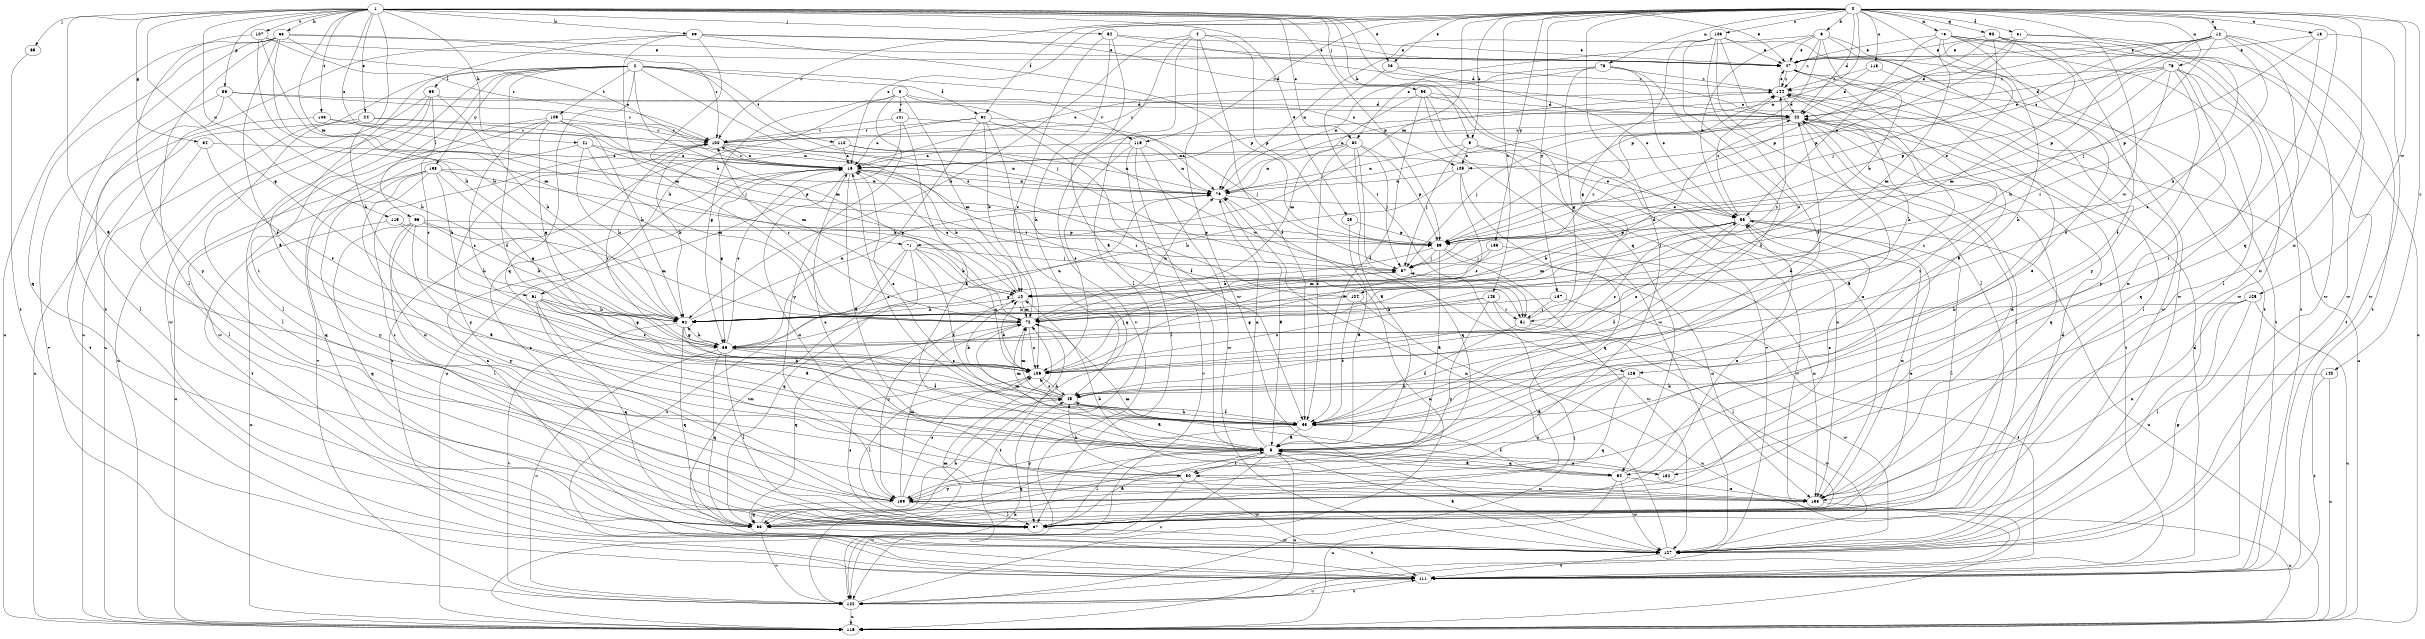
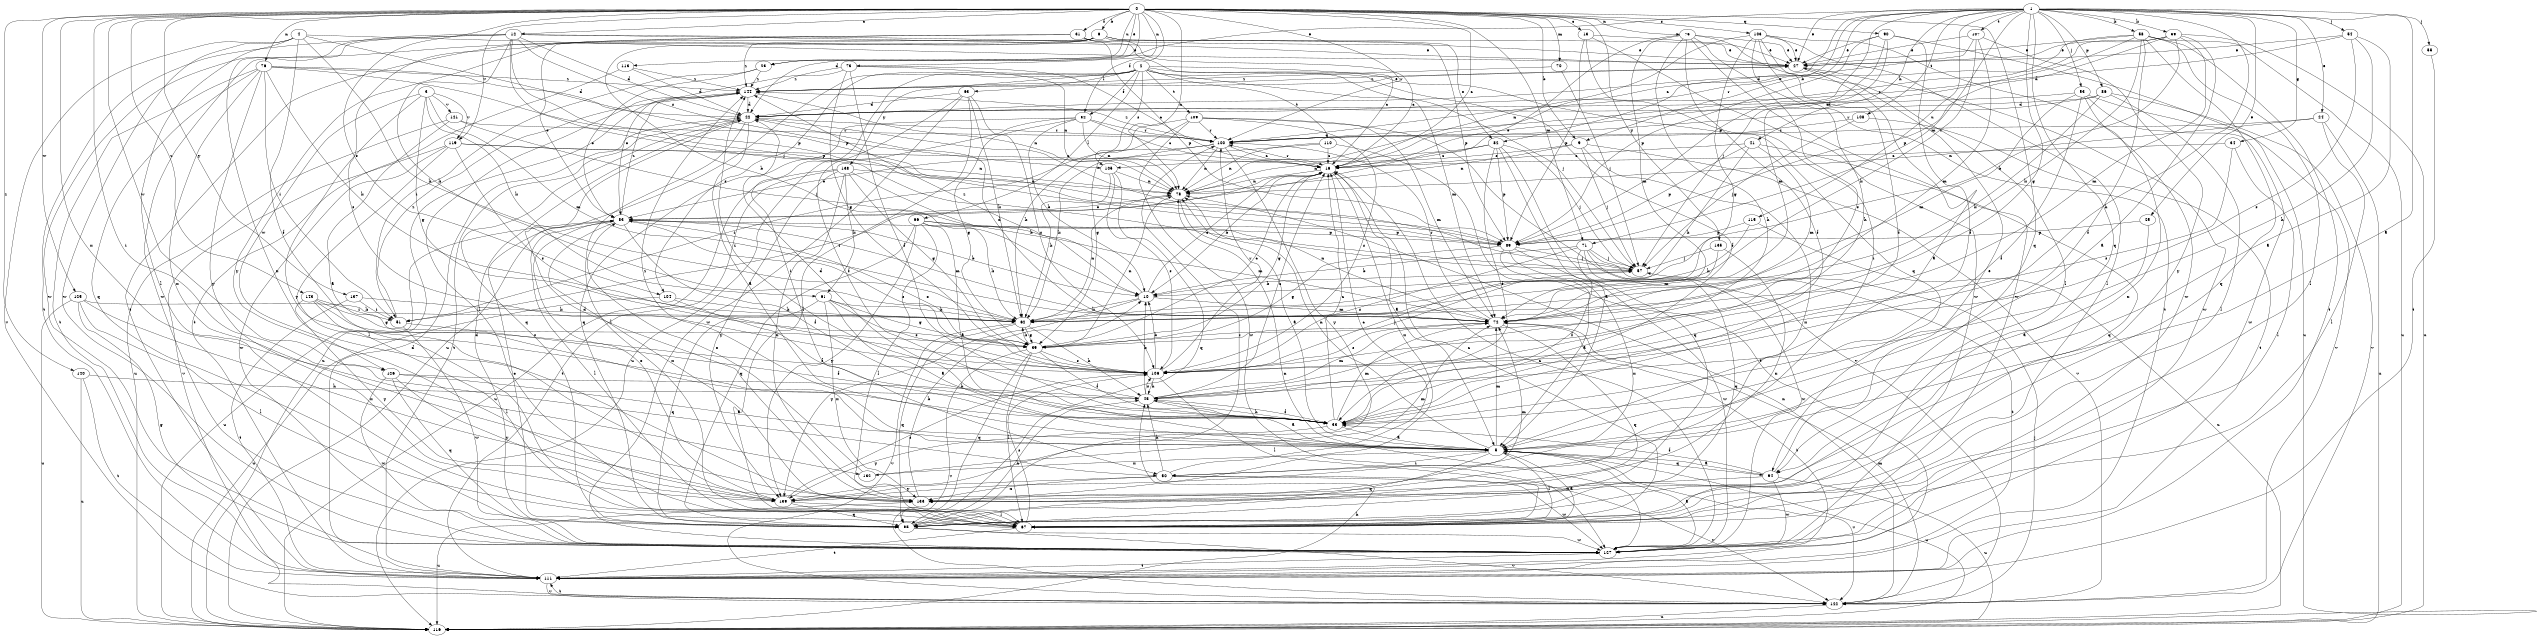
none -> (1559, 66)
